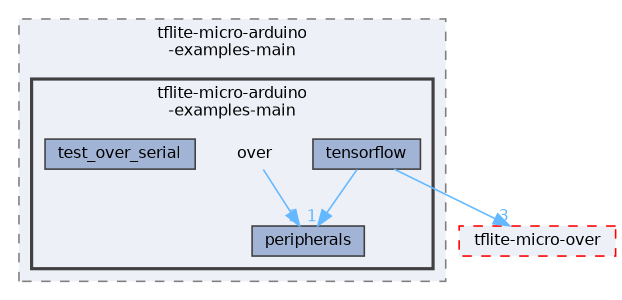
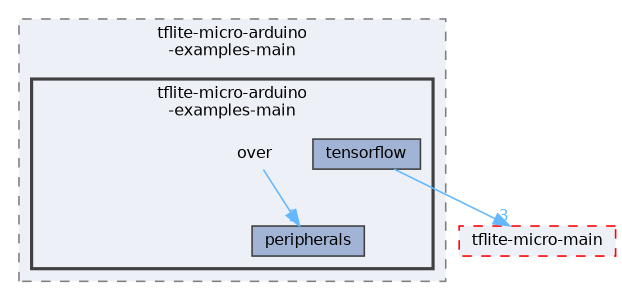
(120, 154) -> none
(342, 191) -> none
(537, 241) -> (537, 241)
